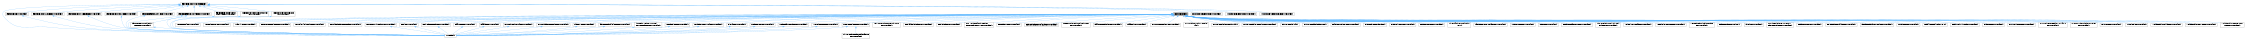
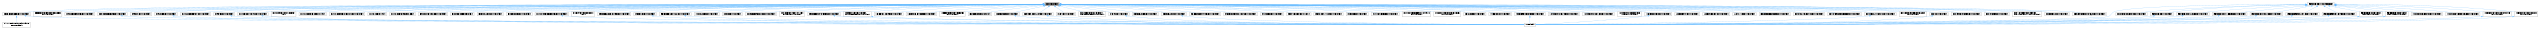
none -> (675, 14)
(166, 20) -> (2345, 9)
